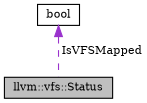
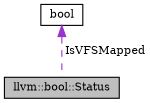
(59, 88) -> (62, 88)
